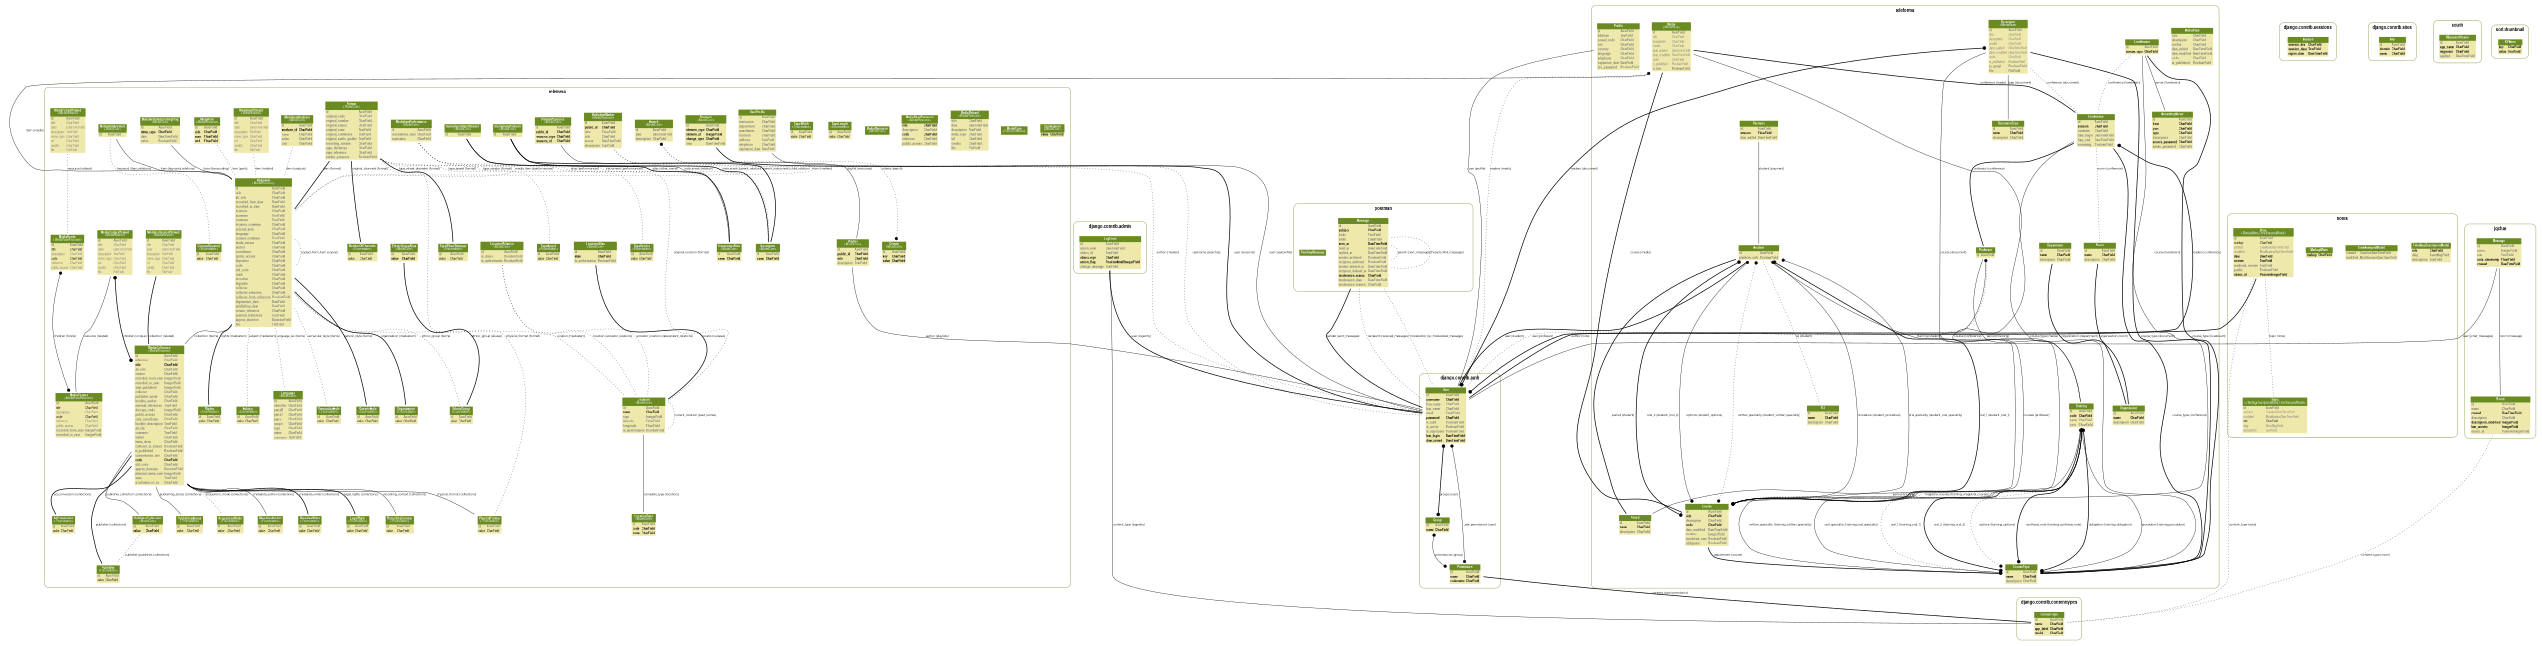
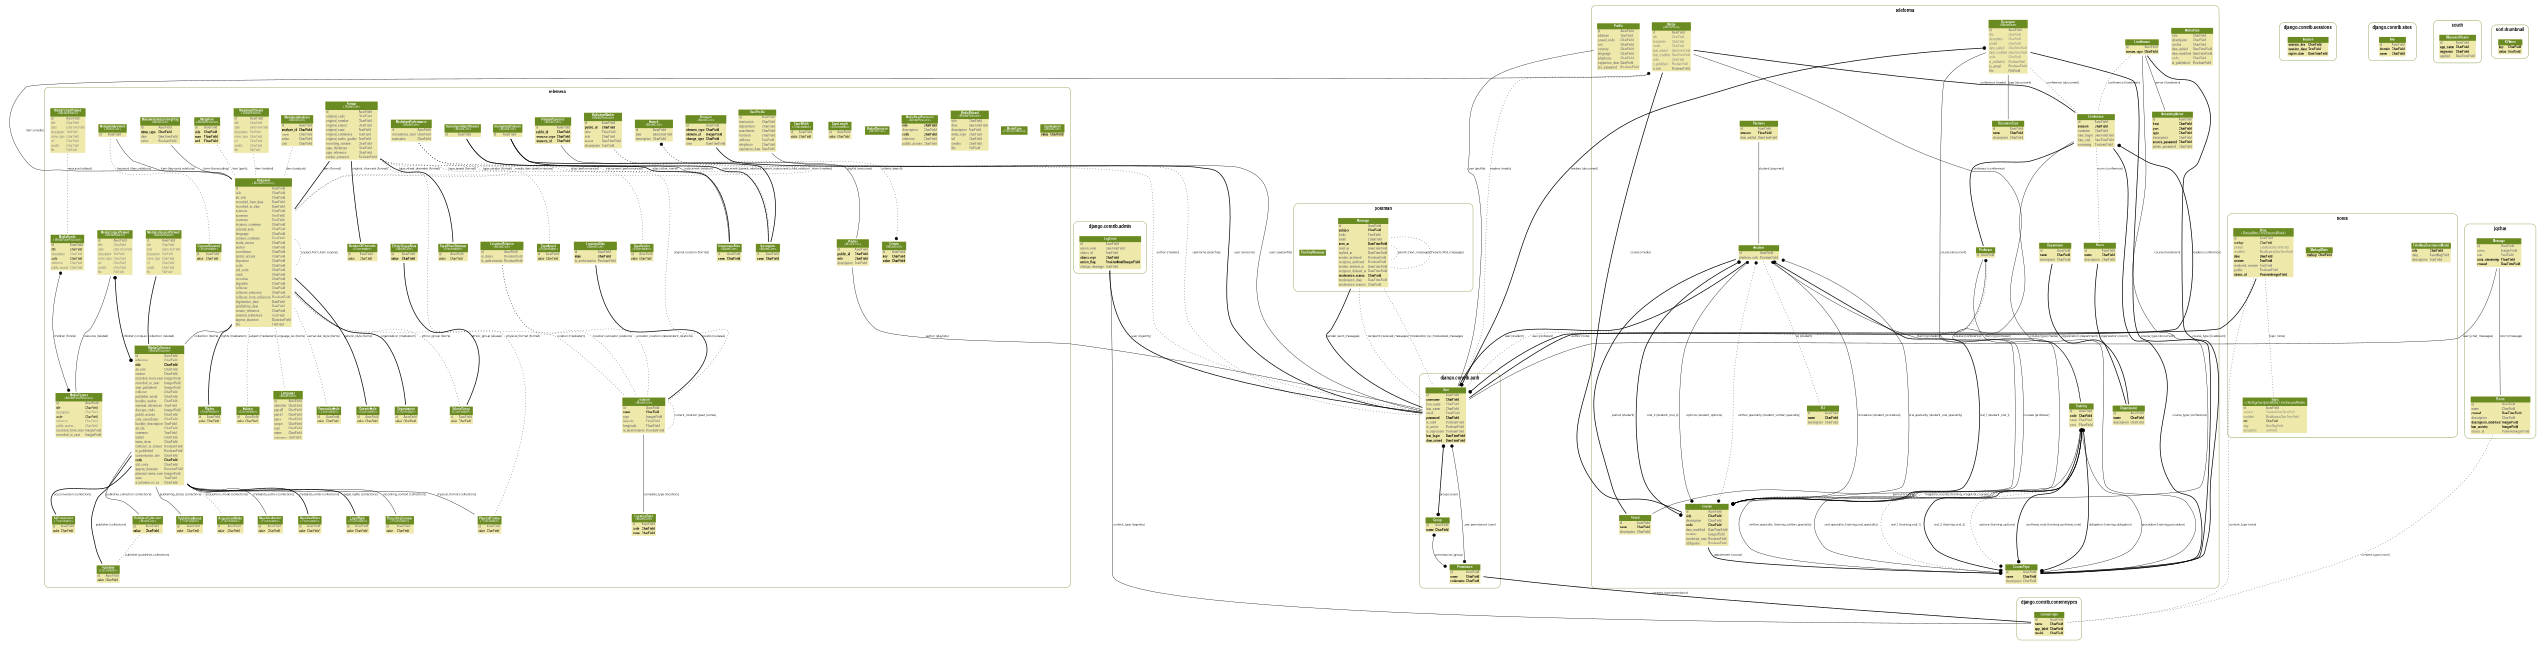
(2371, 253) -> none
(1998, 336) -> (1998, 336)
